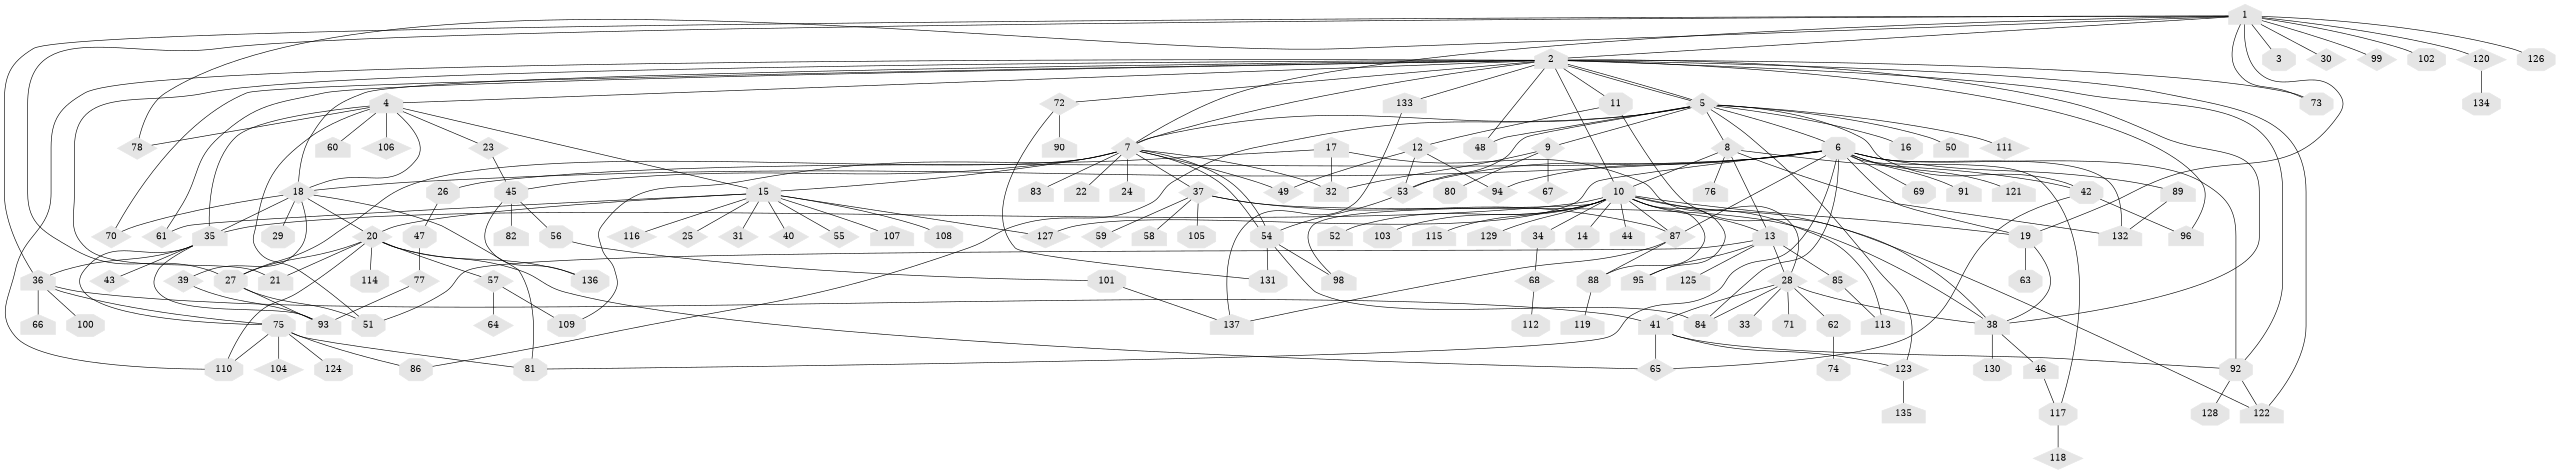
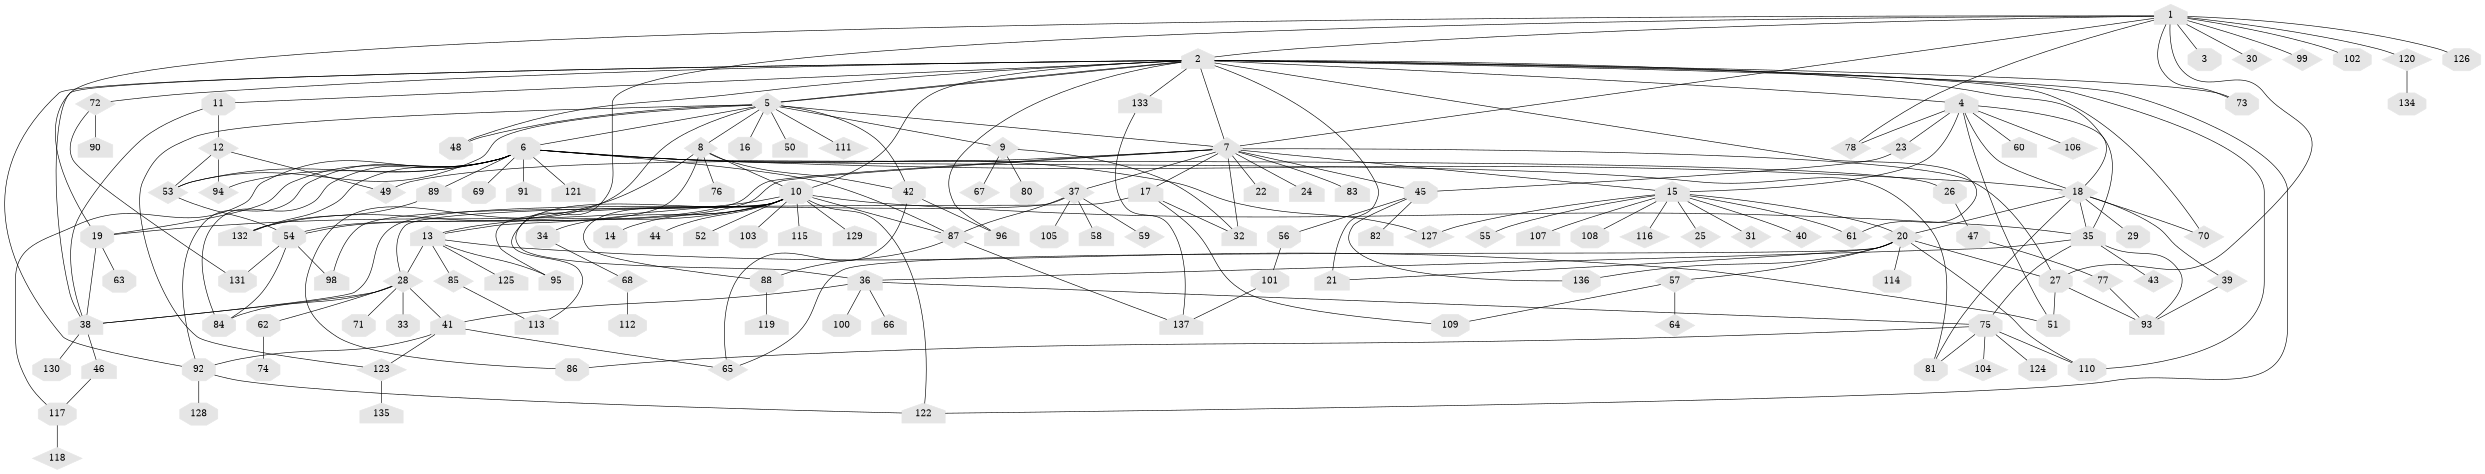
none -> (1183, 172)
